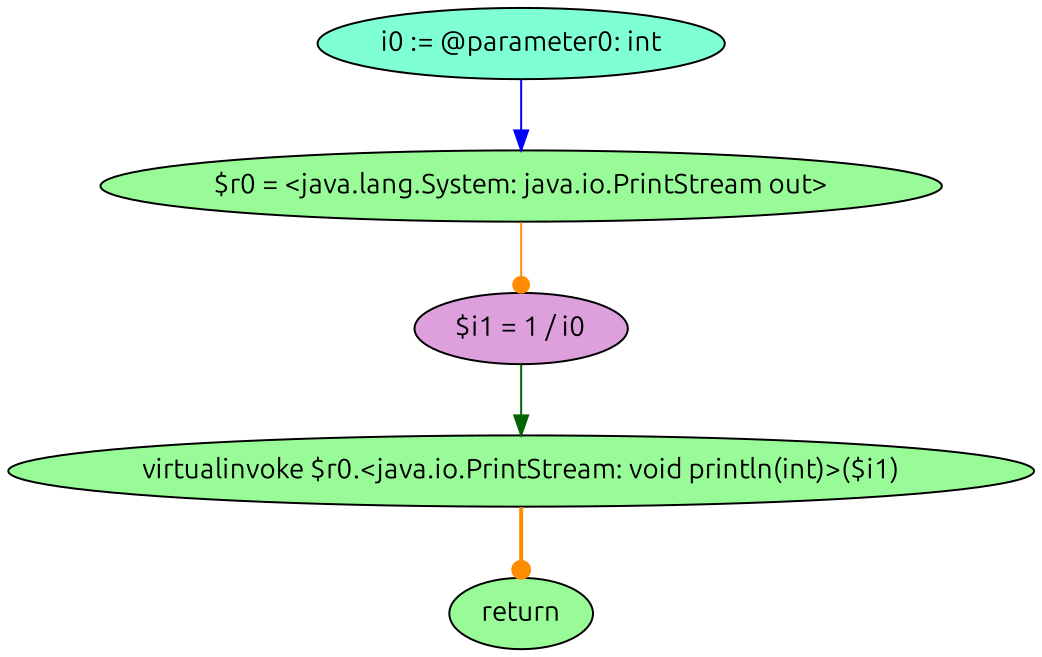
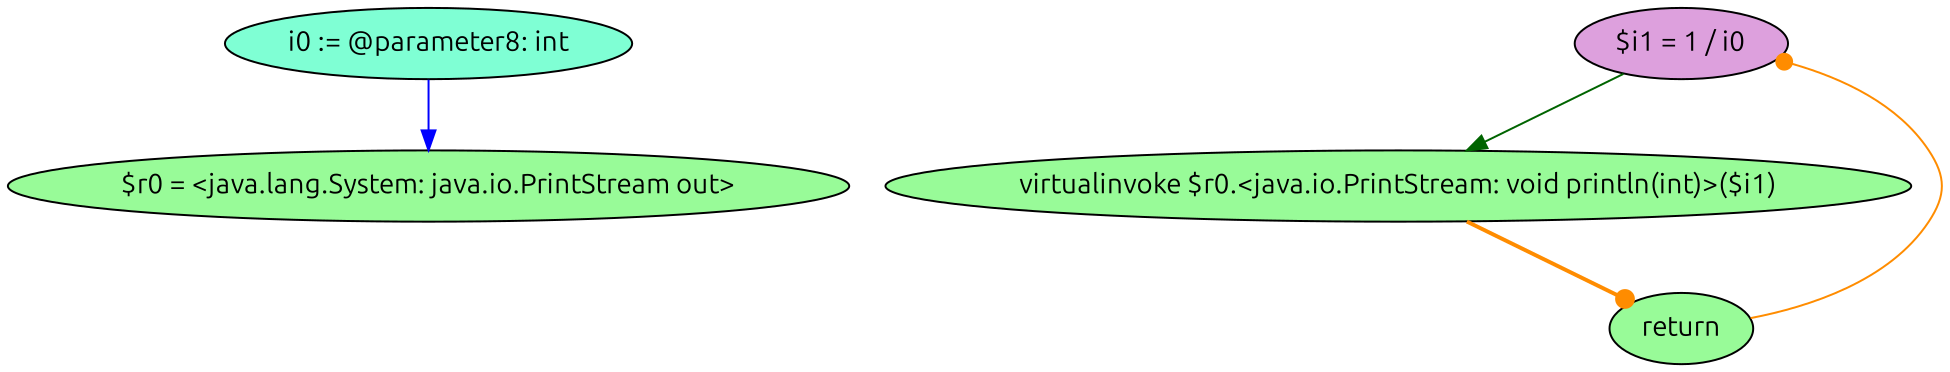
(521, 44) -> (429, 44)
(521, 250) -> (1937, 207)
